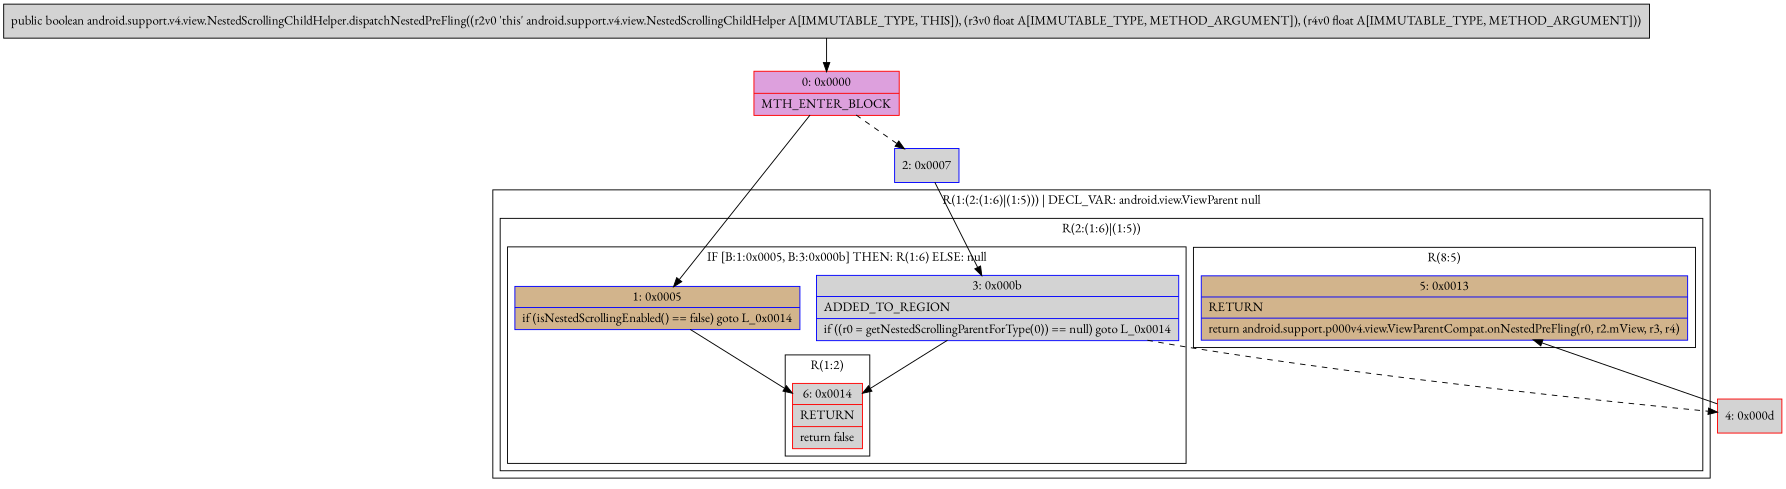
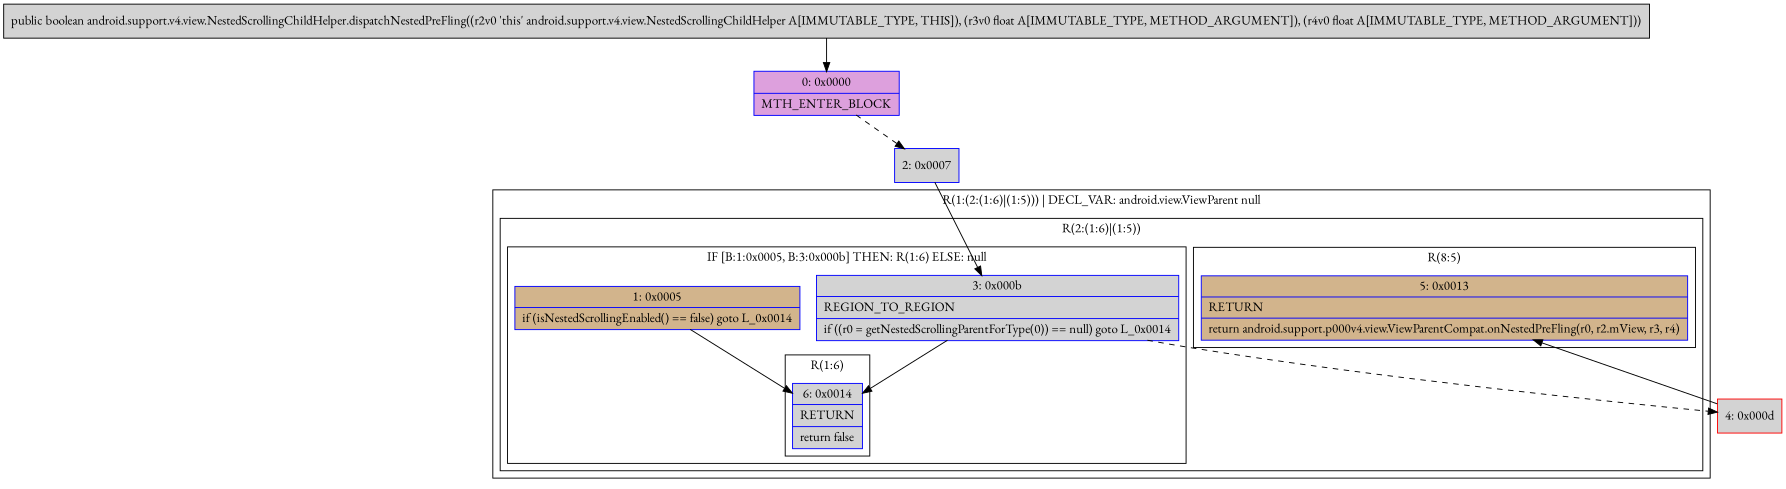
(827, 93) -> (827, 93)
(745, 197) -> none
(887, 307) -> (890, 307)
(828, 365) -> (828, 365)
(828, 416) -> (828, 416)
